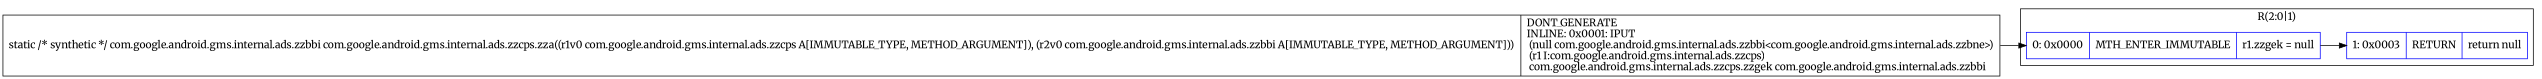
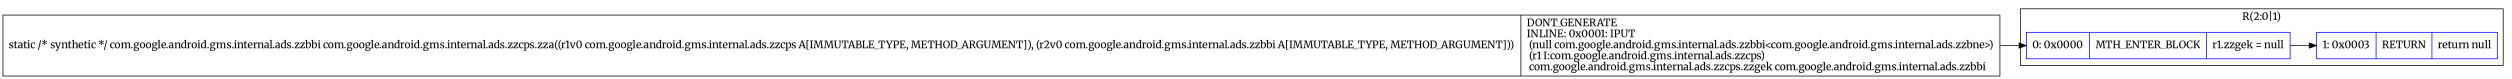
(2163, 45) -> (2148, 45)
